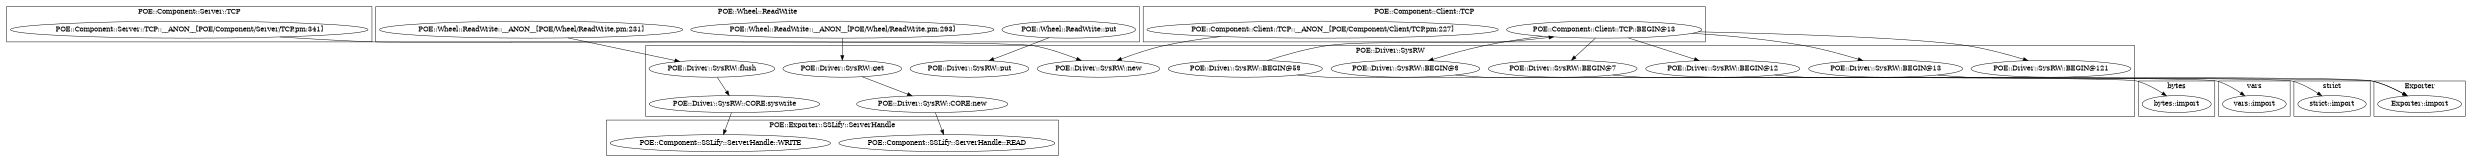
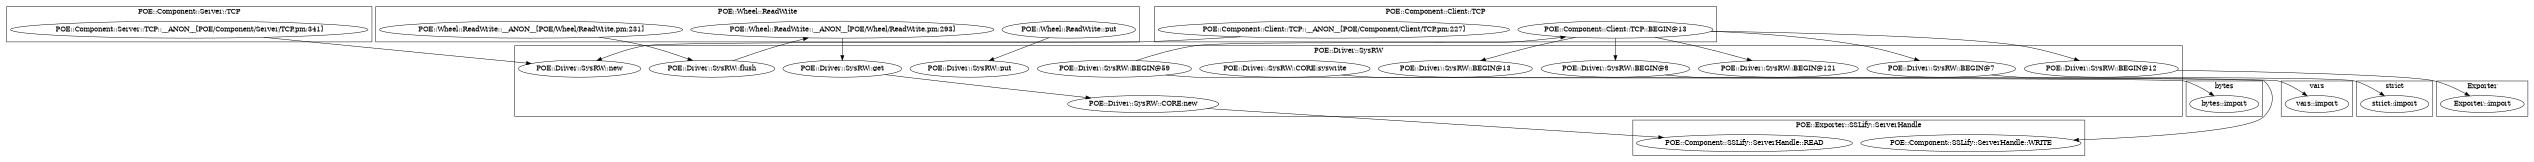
(2172, 78) -> none
(722, 84) -> (768, 49)
